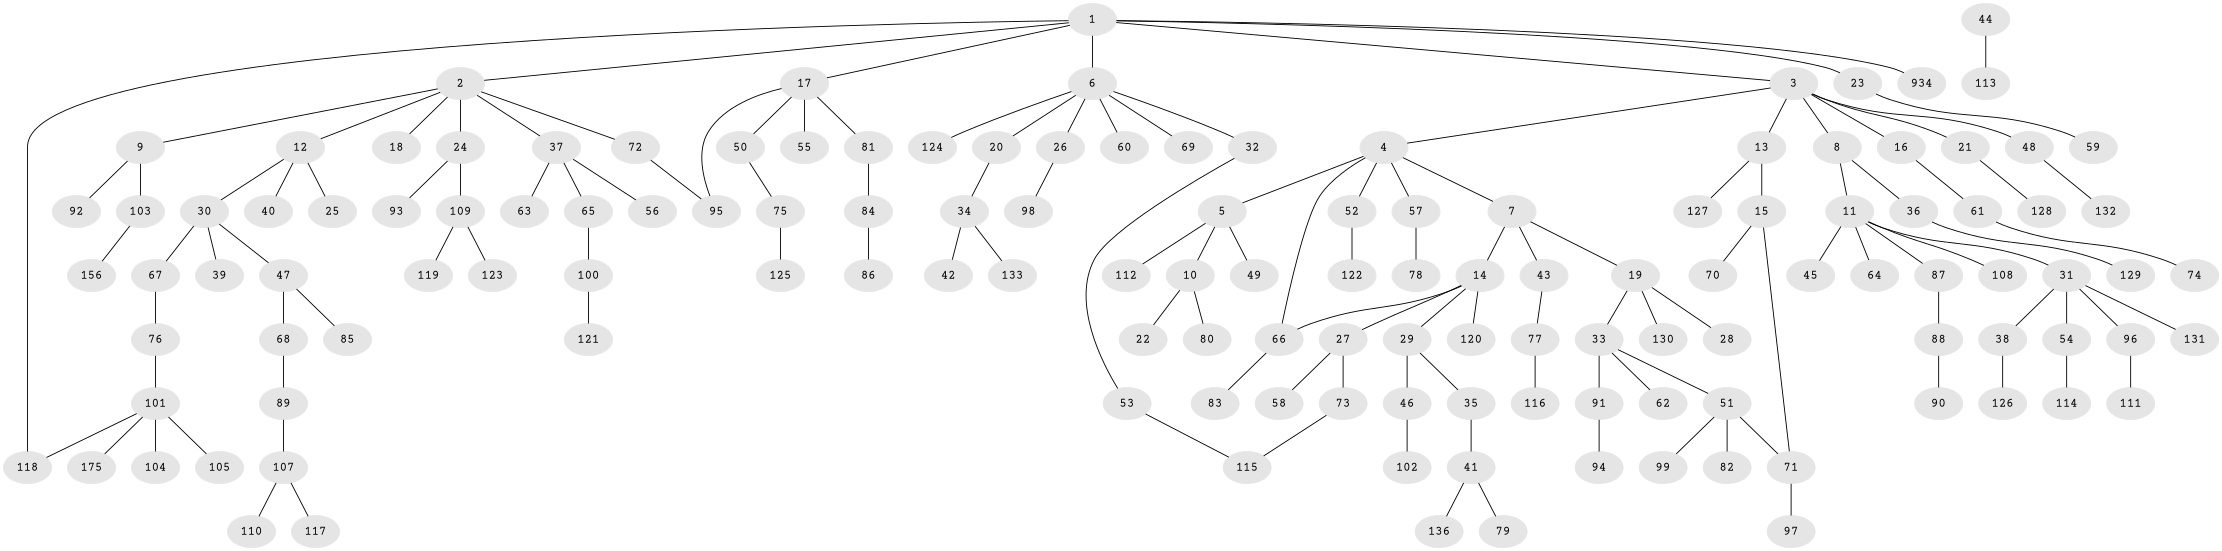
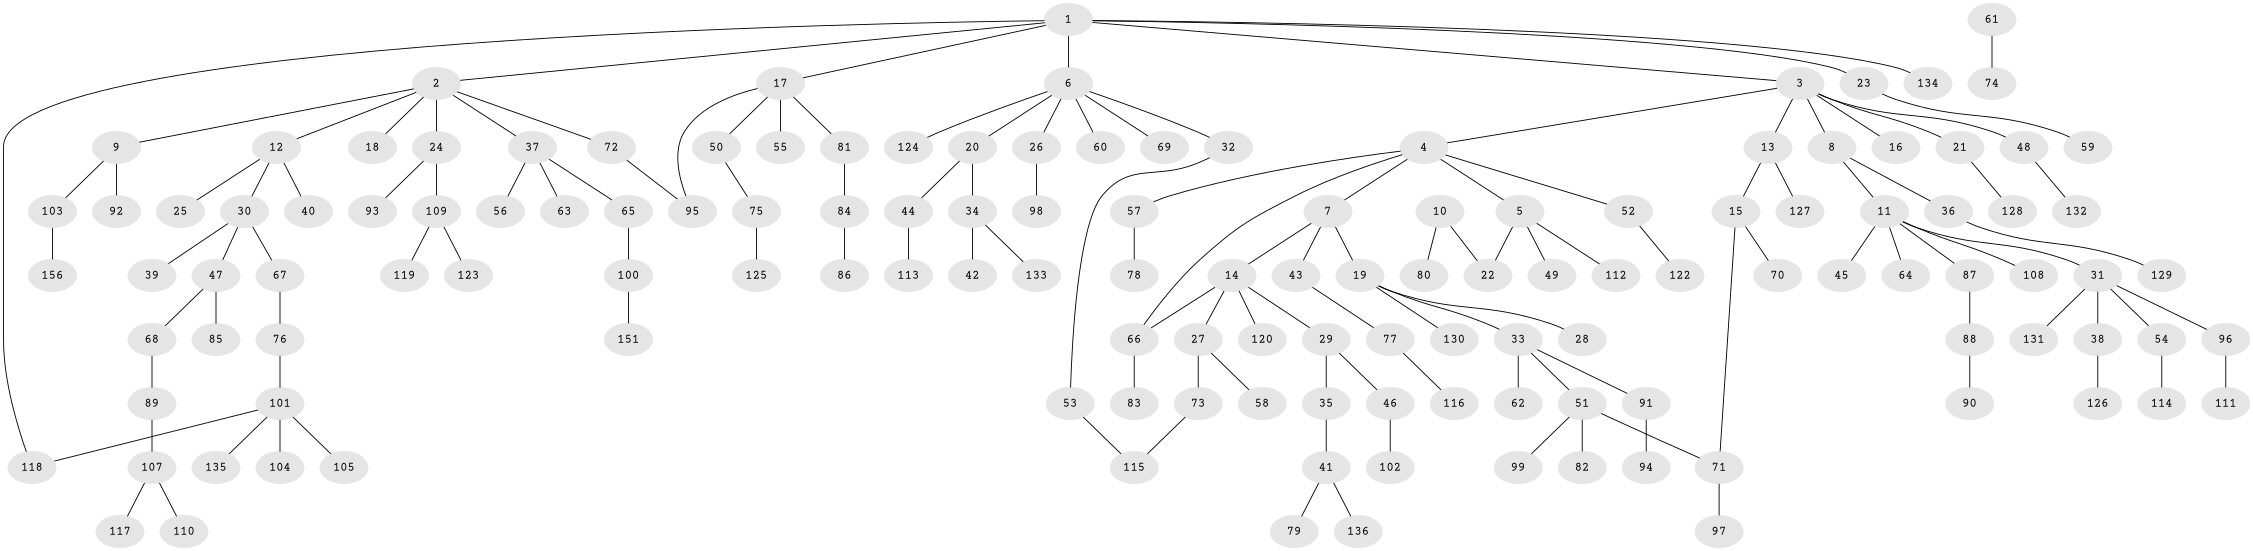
(1922, 84) -> (1928, 84)
none -> (941, 179)
(1940, 180) -> none
(1206, 244) -> (1504, 244)
(588, 340) -> (628, 340)
(92, 468) -> (216, 468)
